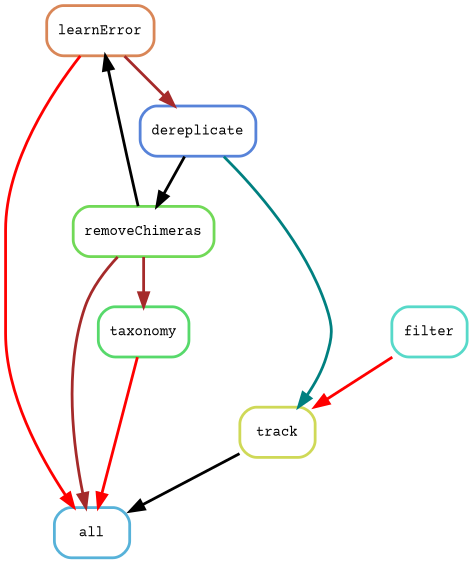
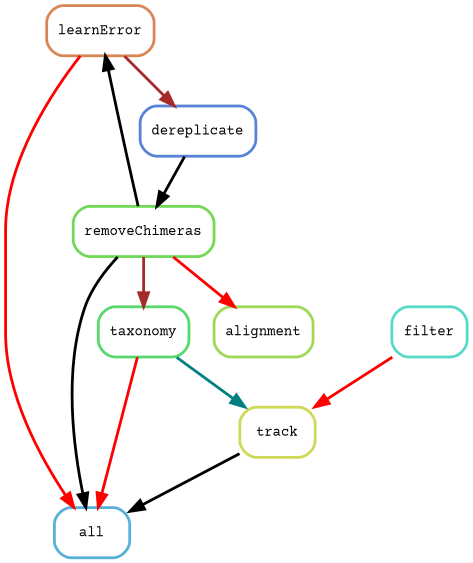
(308, 266) -> (205, 378)
none -> (264, 332)
(73, 370) -> (73, 370)
